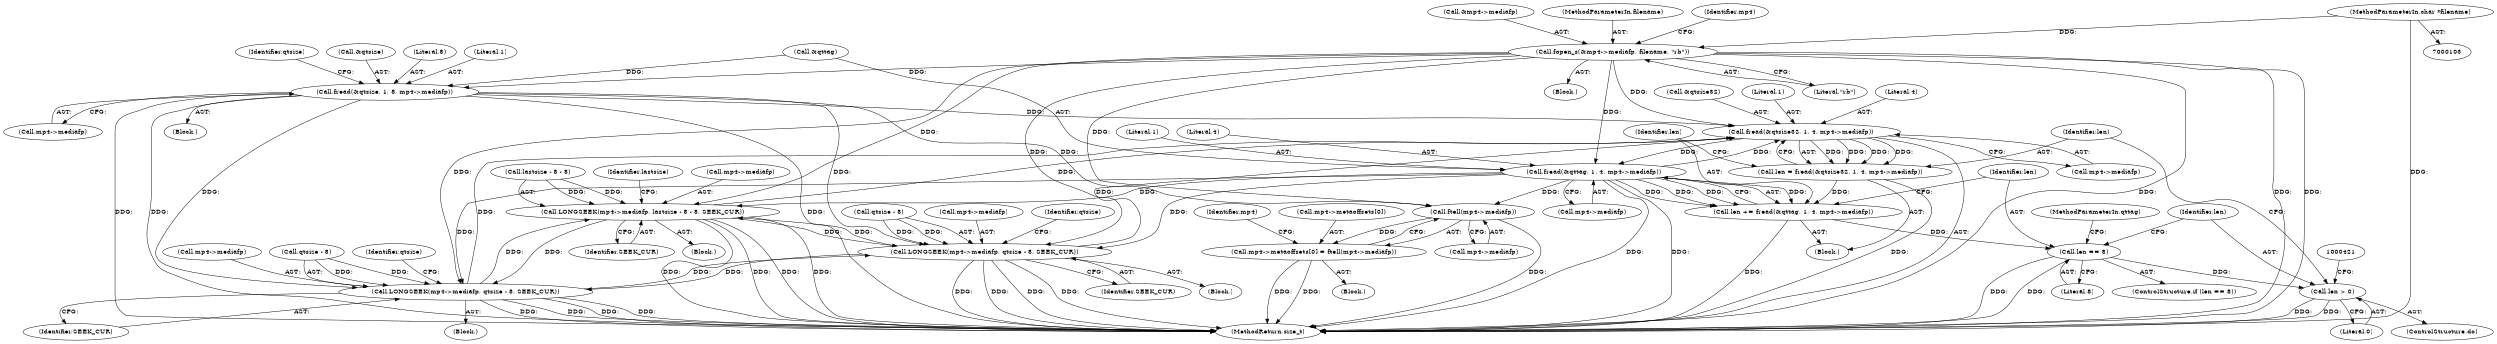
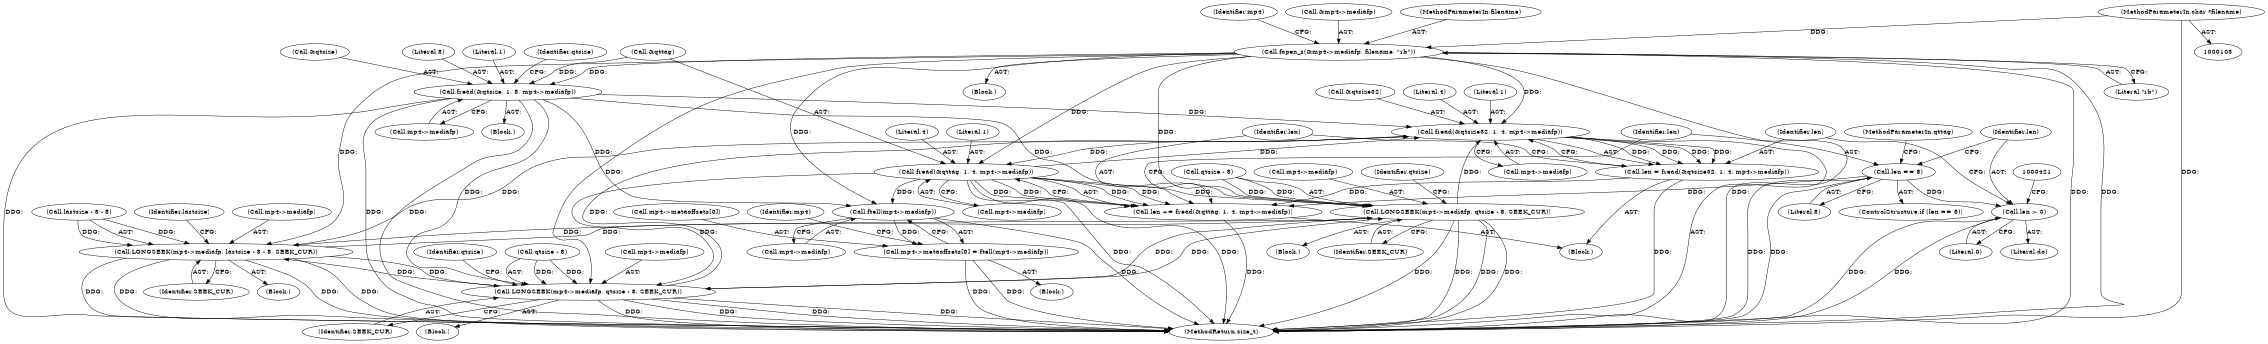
(2447, 52) -> (2218, 52)
(1123, 194) -> none
(1939, 236) -> (1580, 193)
(2442, 332) -> (2029, 252)
